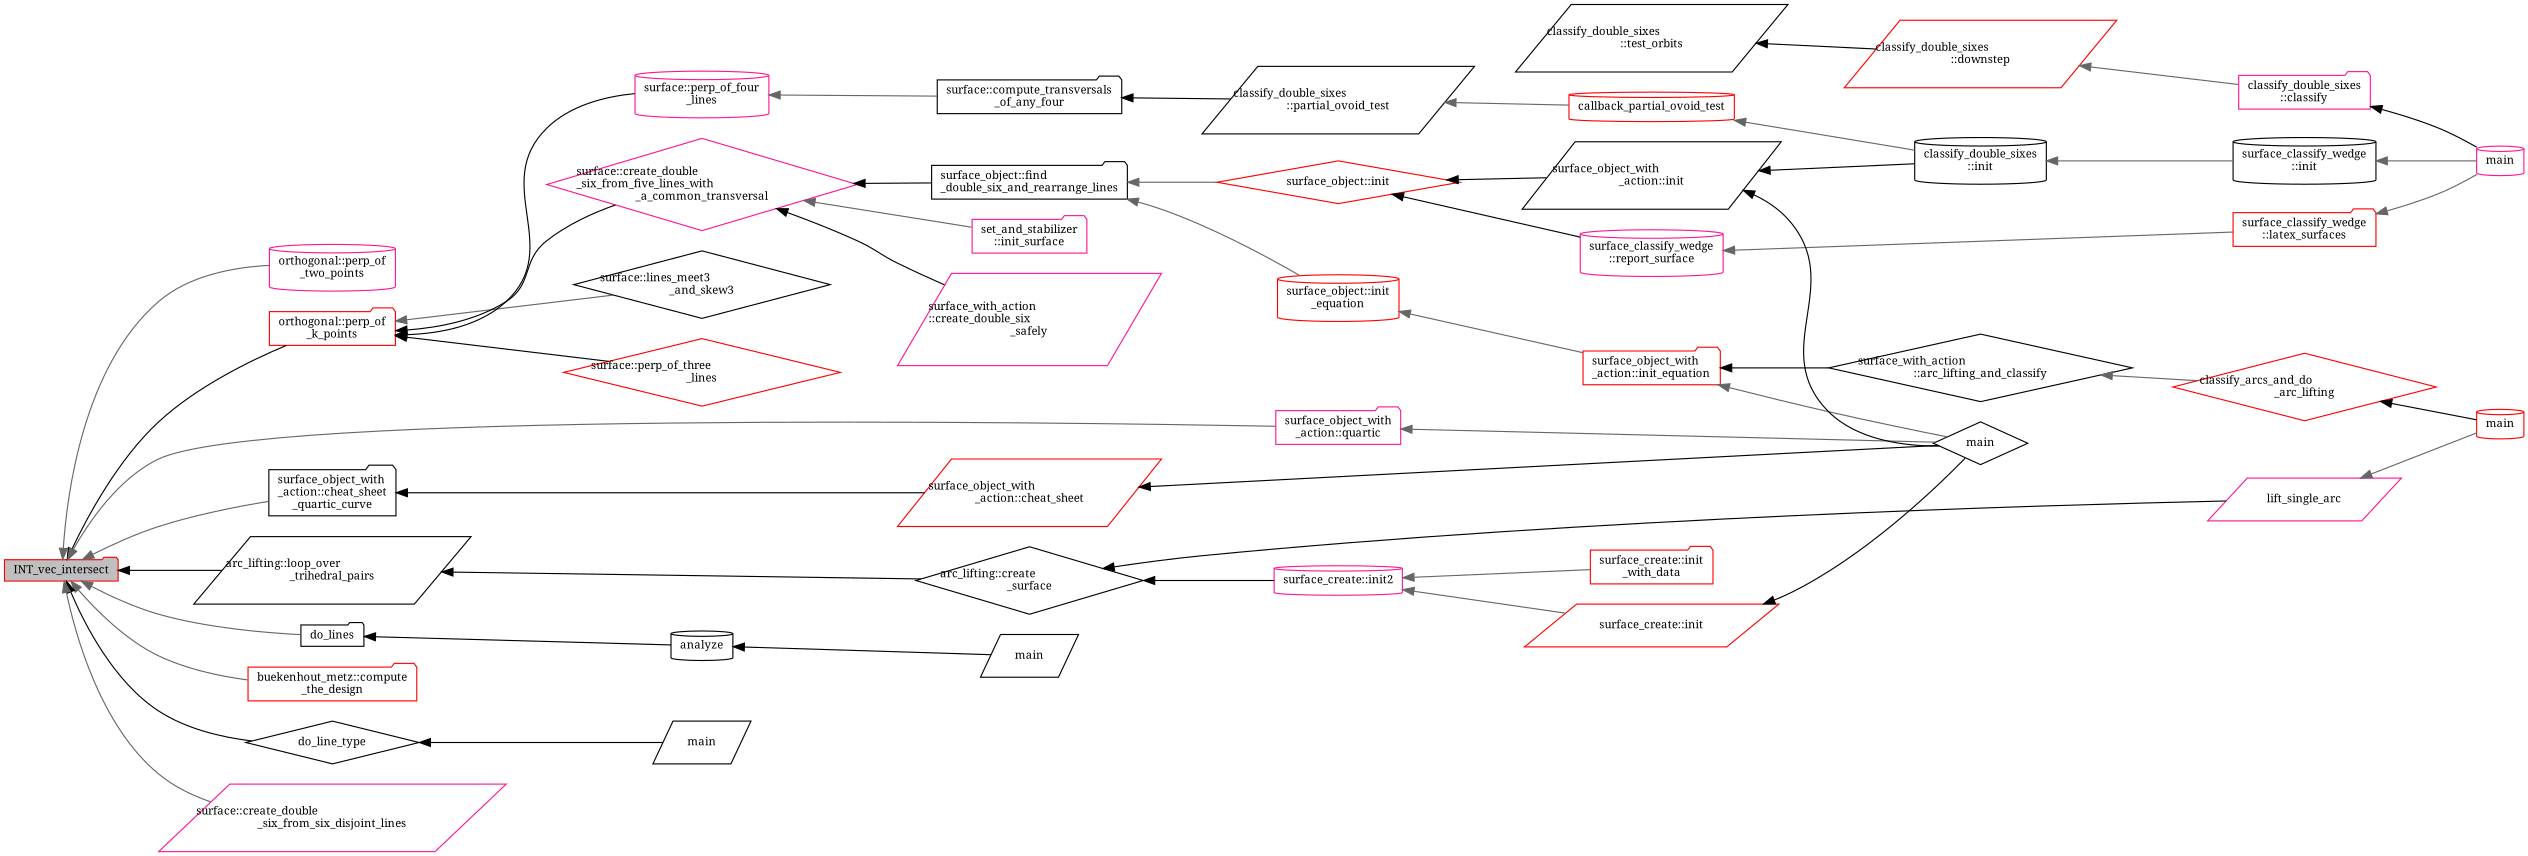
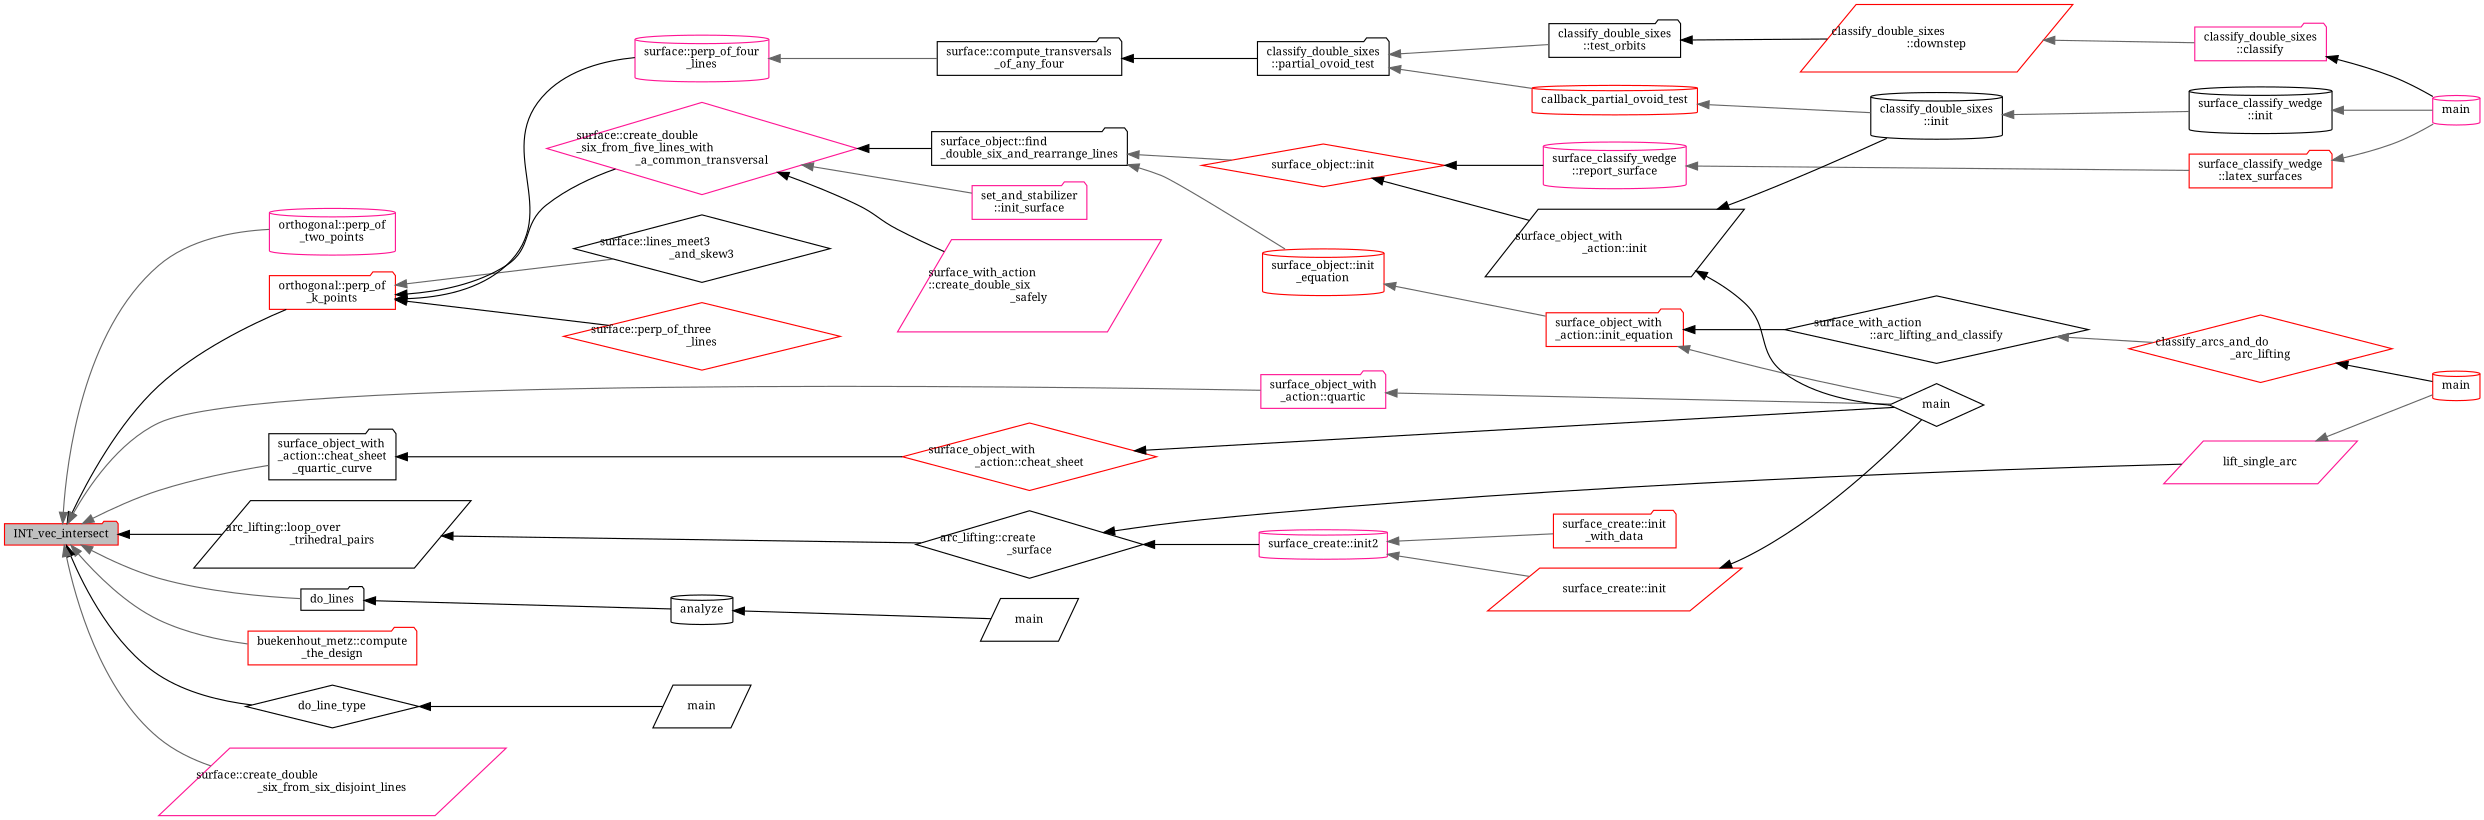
(1652, 38) -> (1615, 40)
none -> (1475, 49)
(1338, 100) -> (1323, 58)
(1029, 493) -> (1029, 457)
